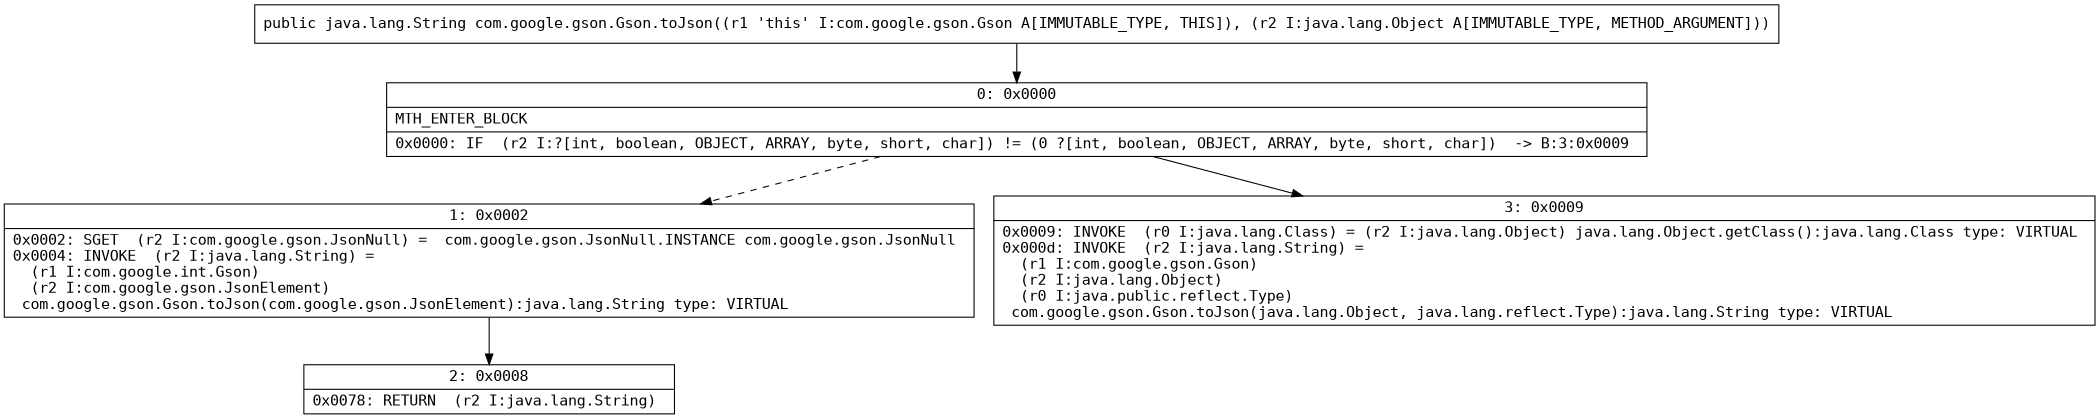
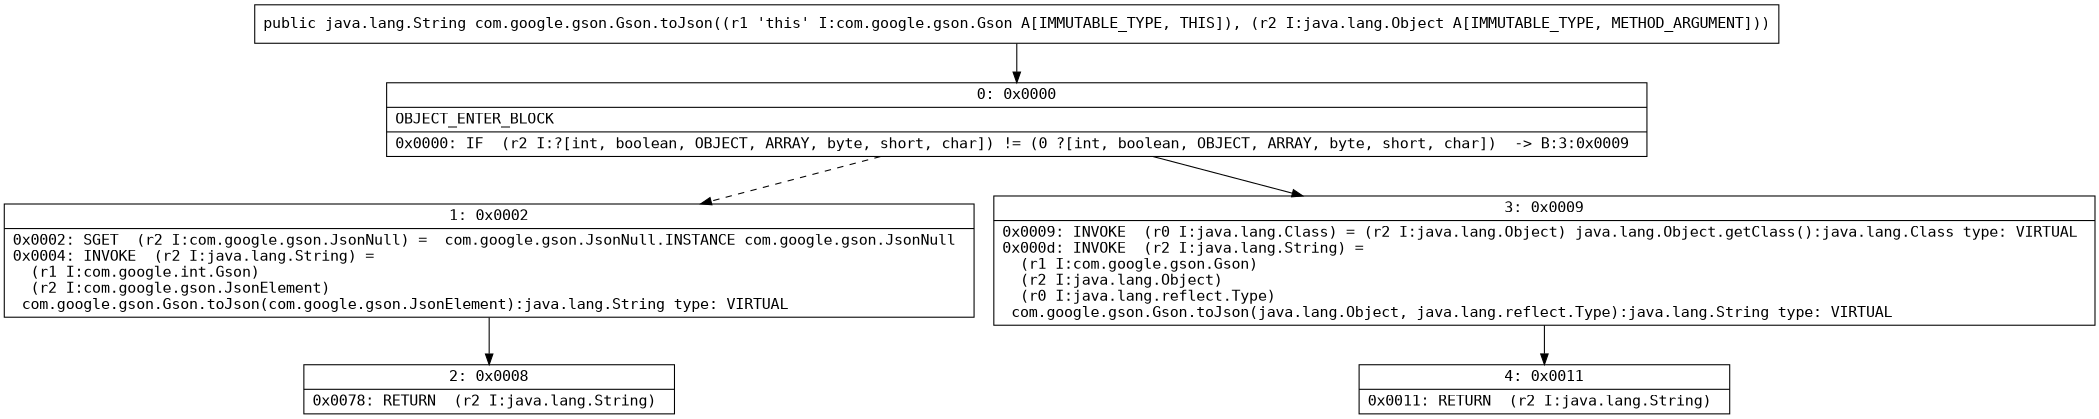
(461, 119) -> (475, 119)
(1148, 296) -> (1139, 296)
none -> (1544, 389)
